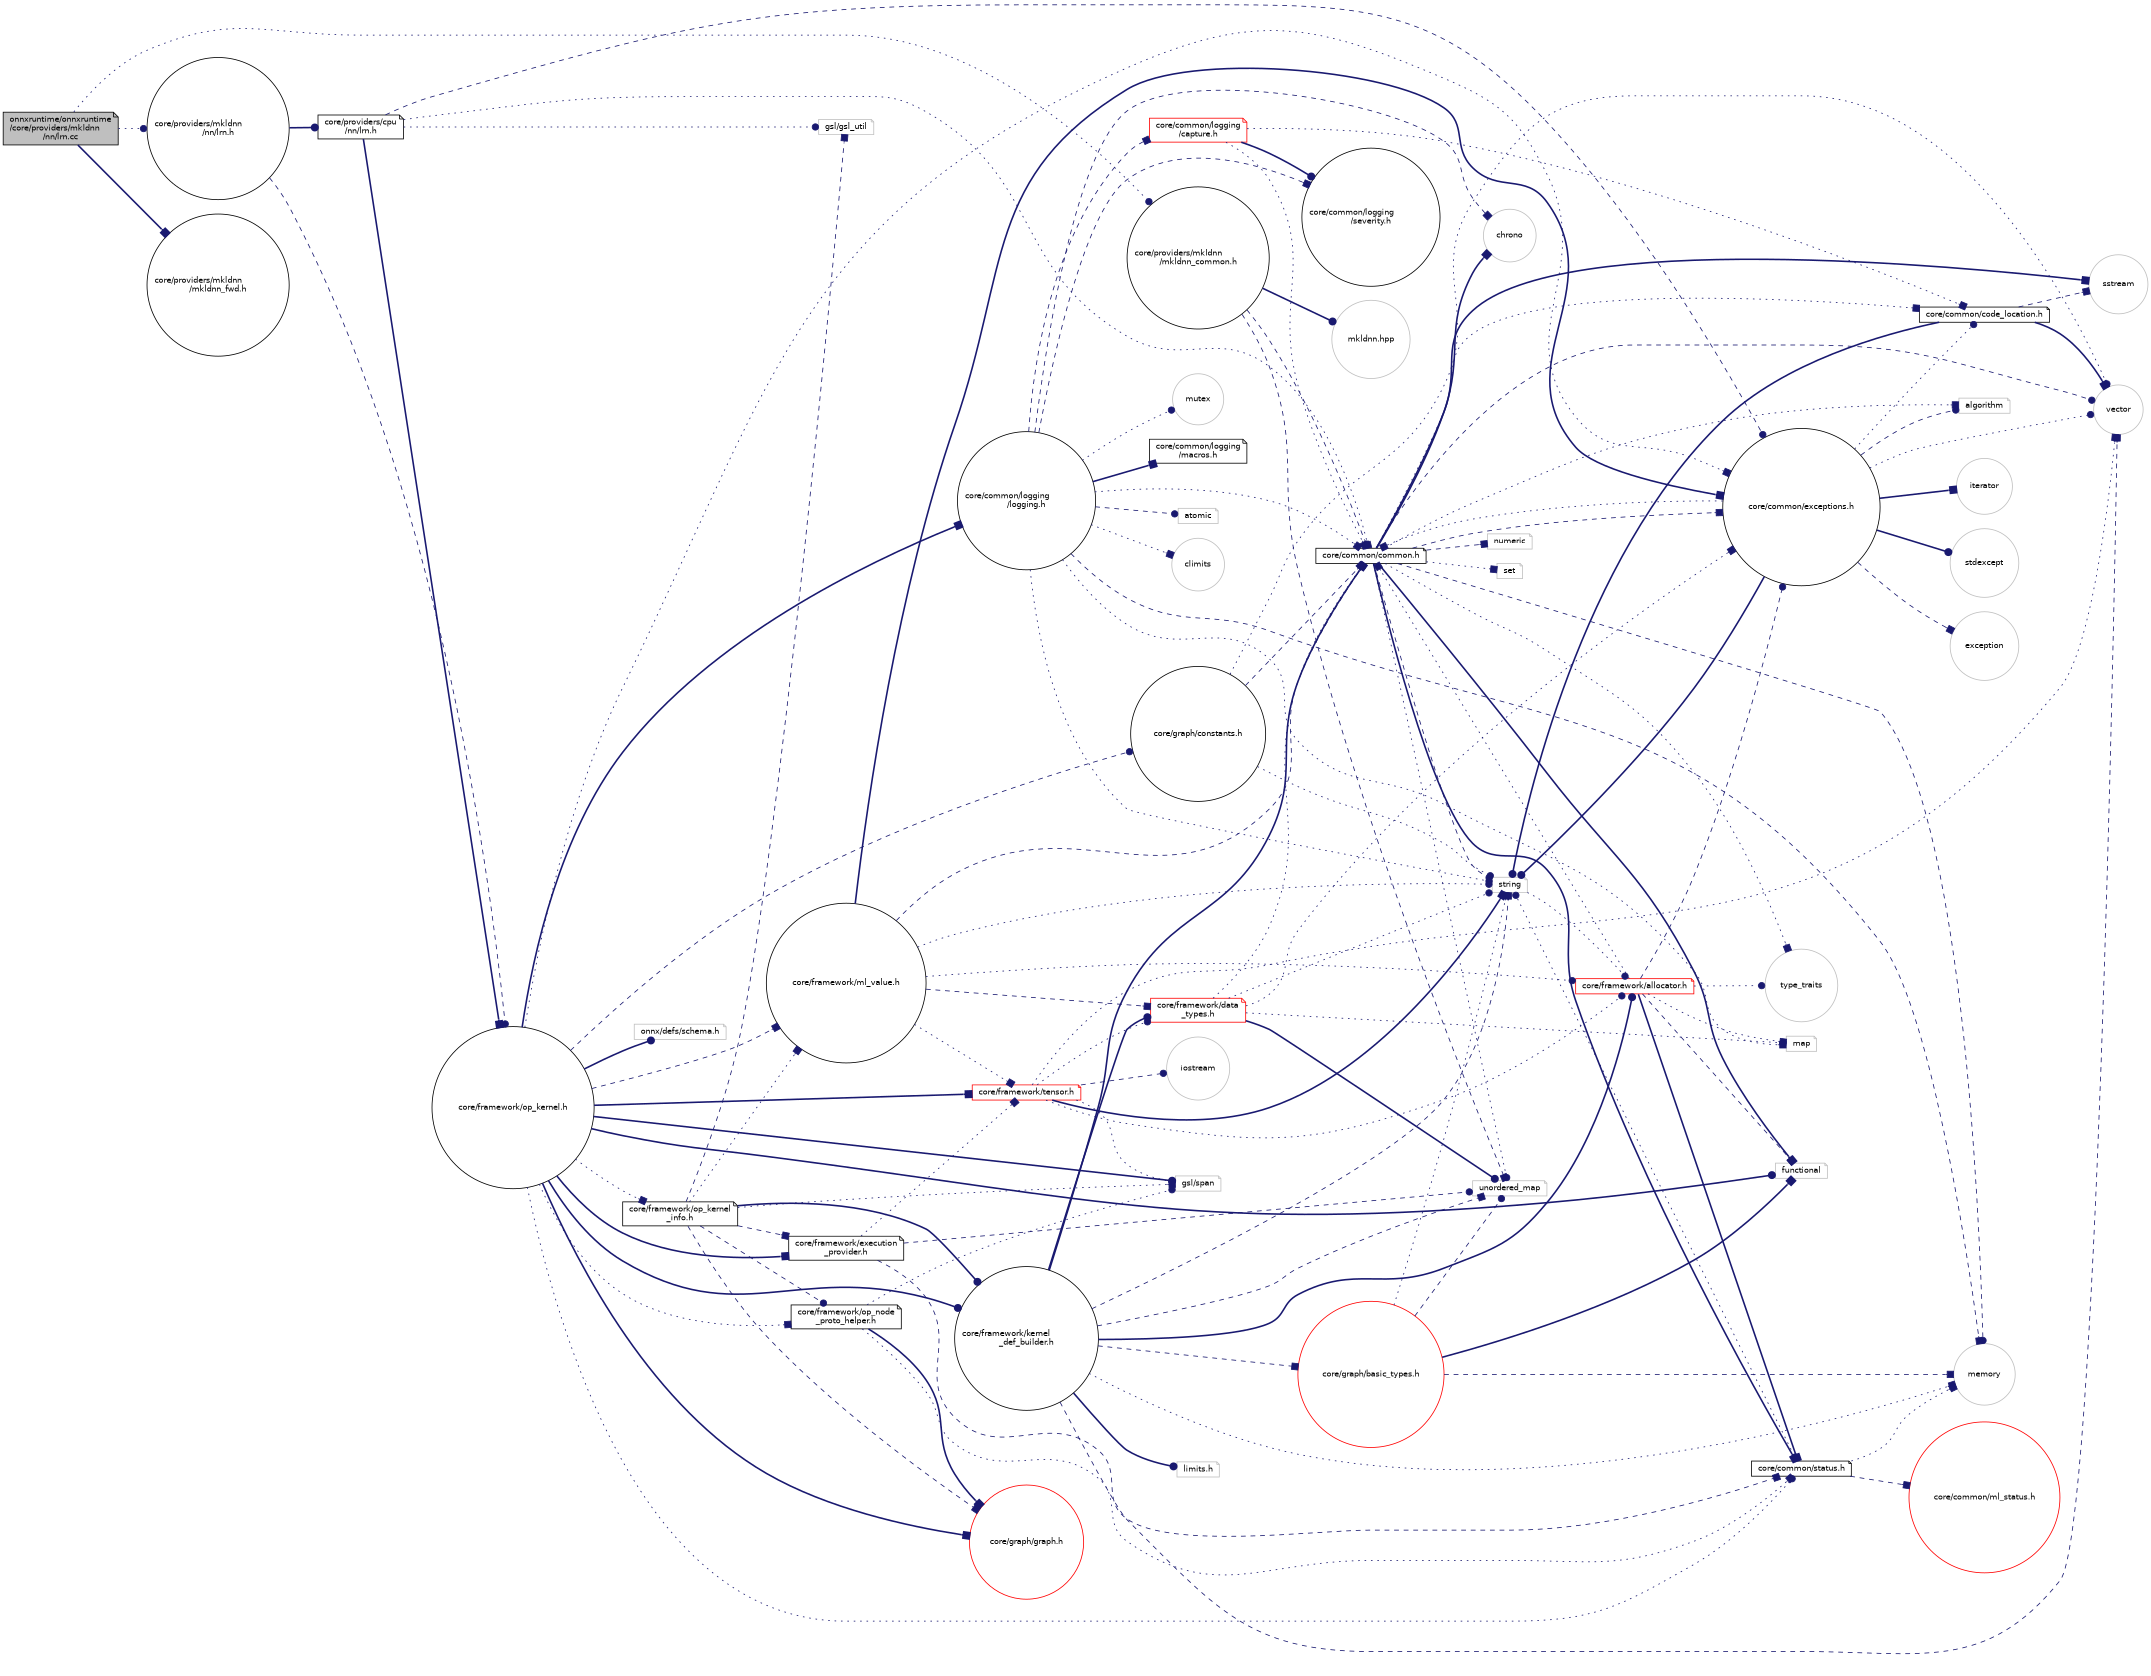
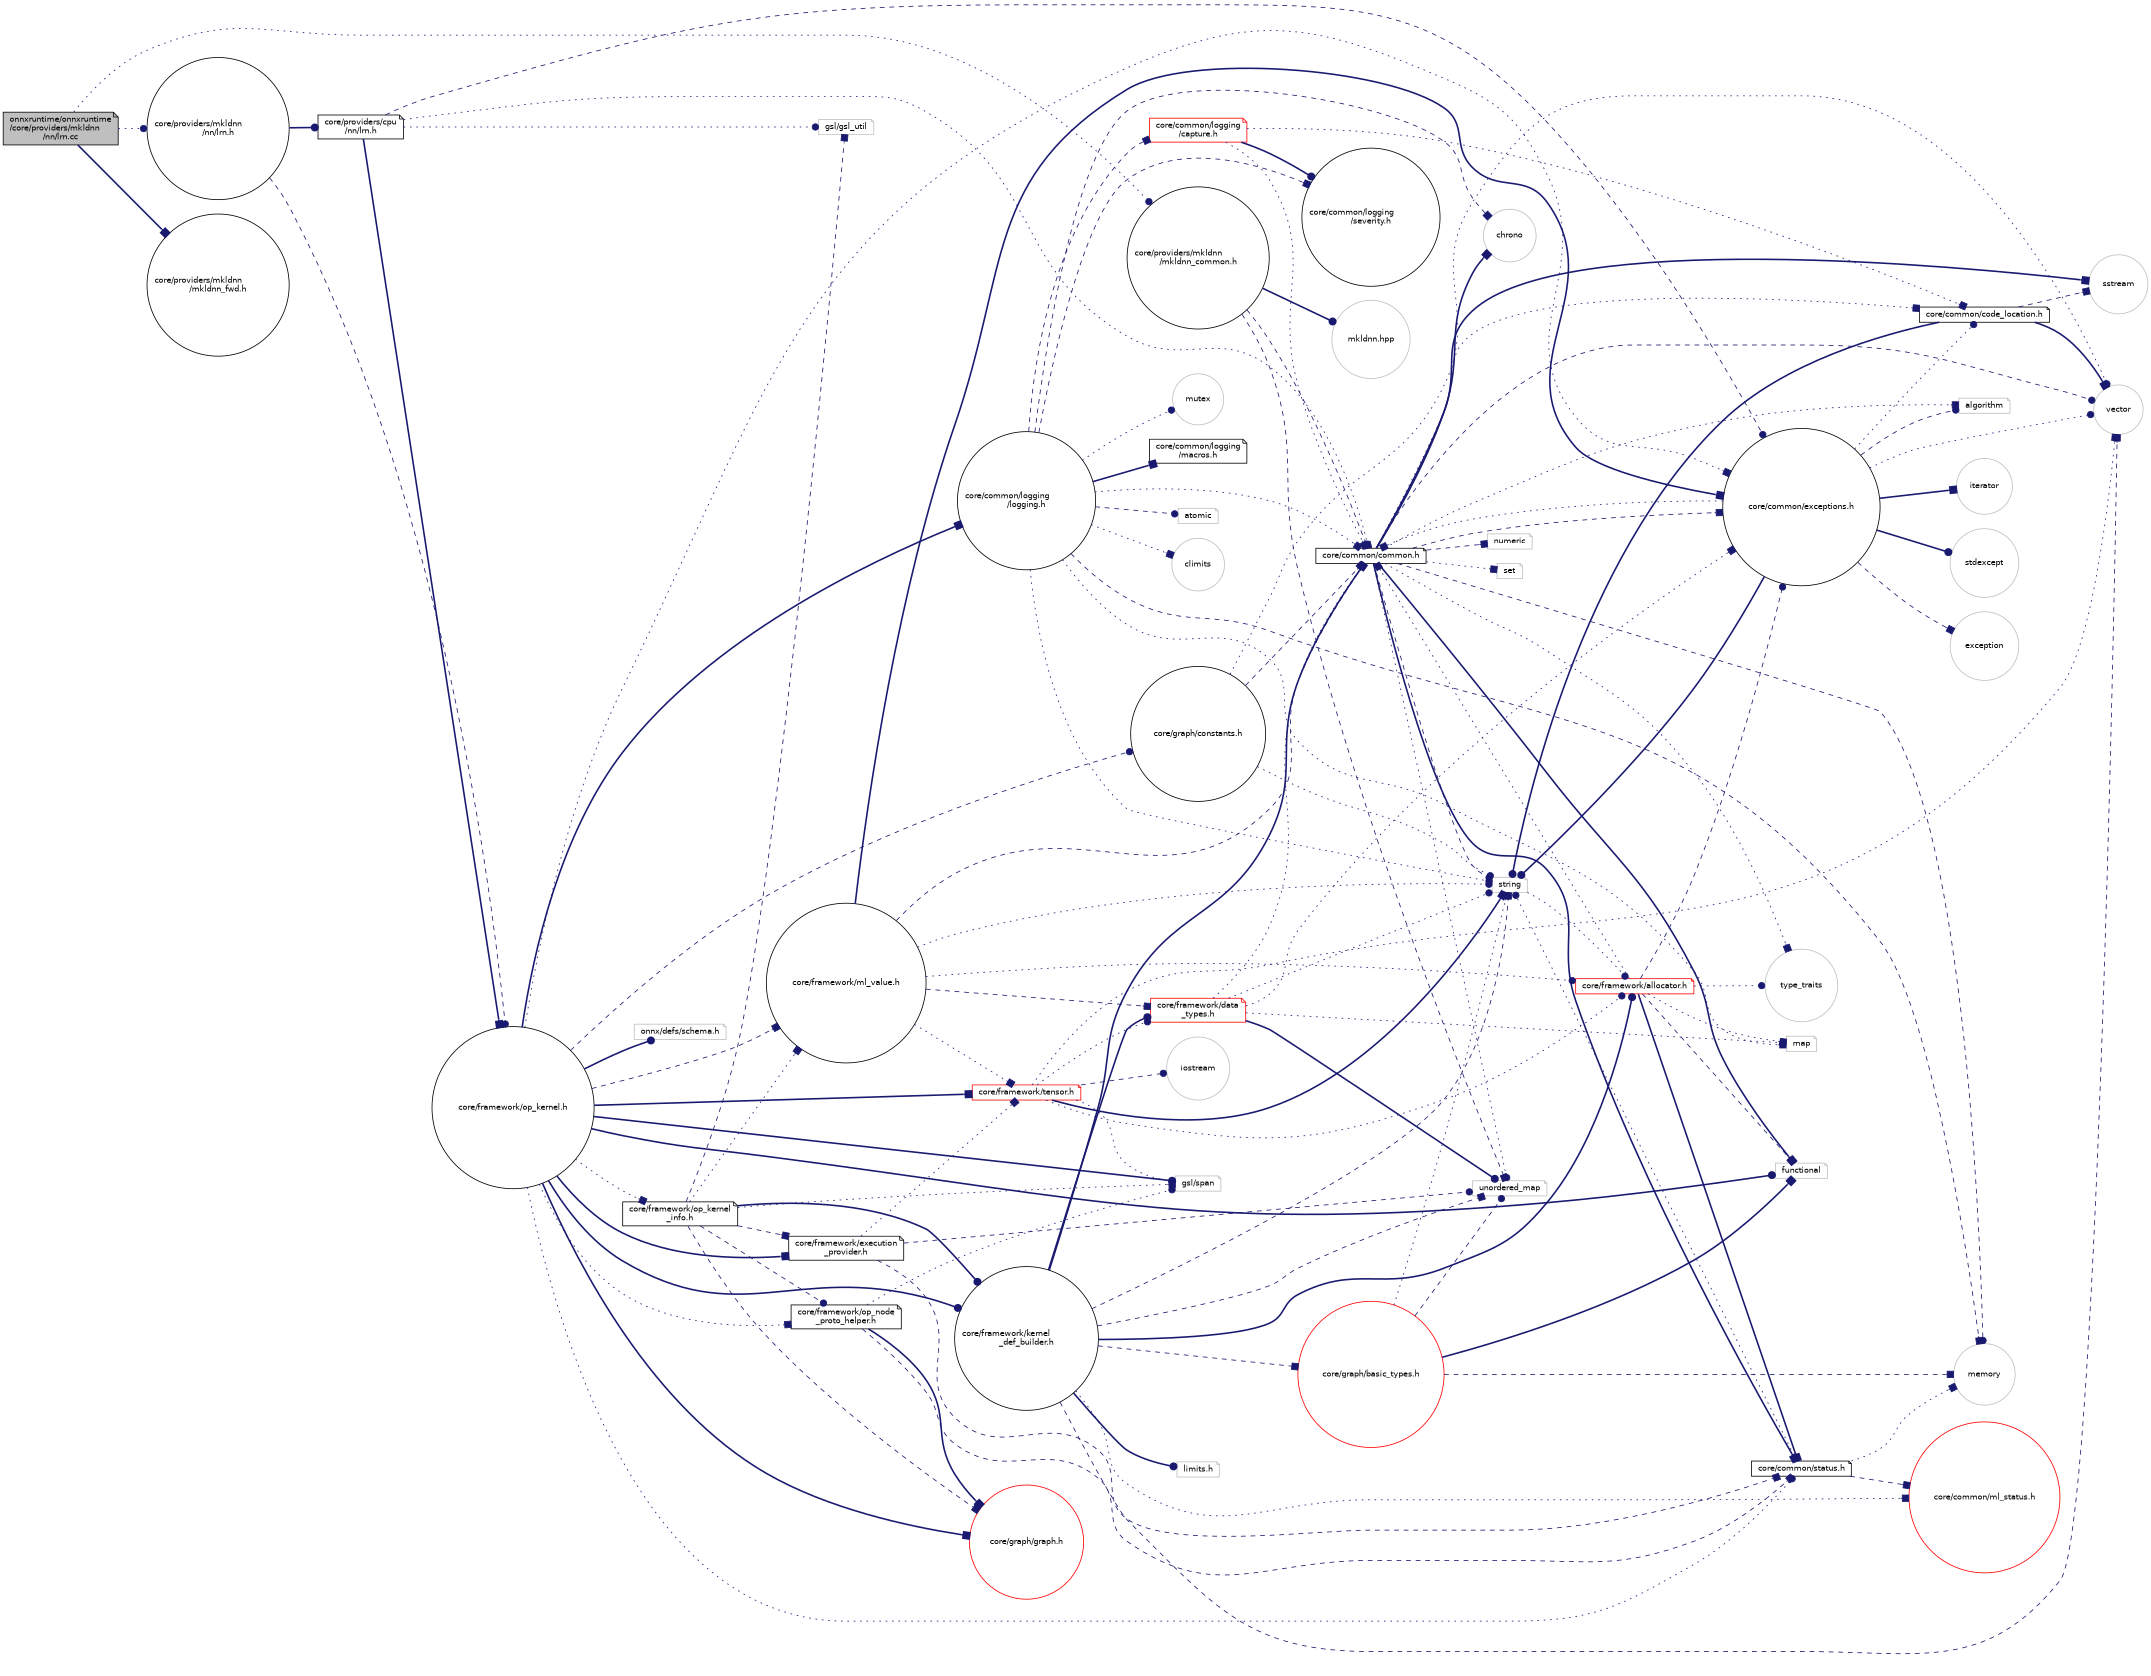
(1514, 1468) -> (1456, 1500)
(1277, 1570) -> (1277, 1570)
